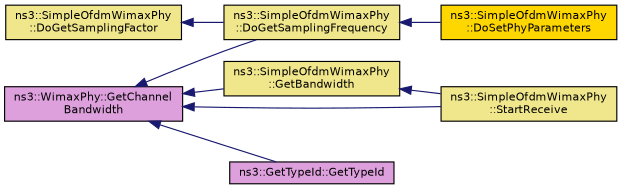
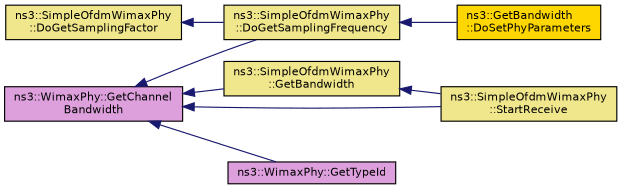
(529, 22) -> (529, 22)
(312, 173) -> (312, 173)
